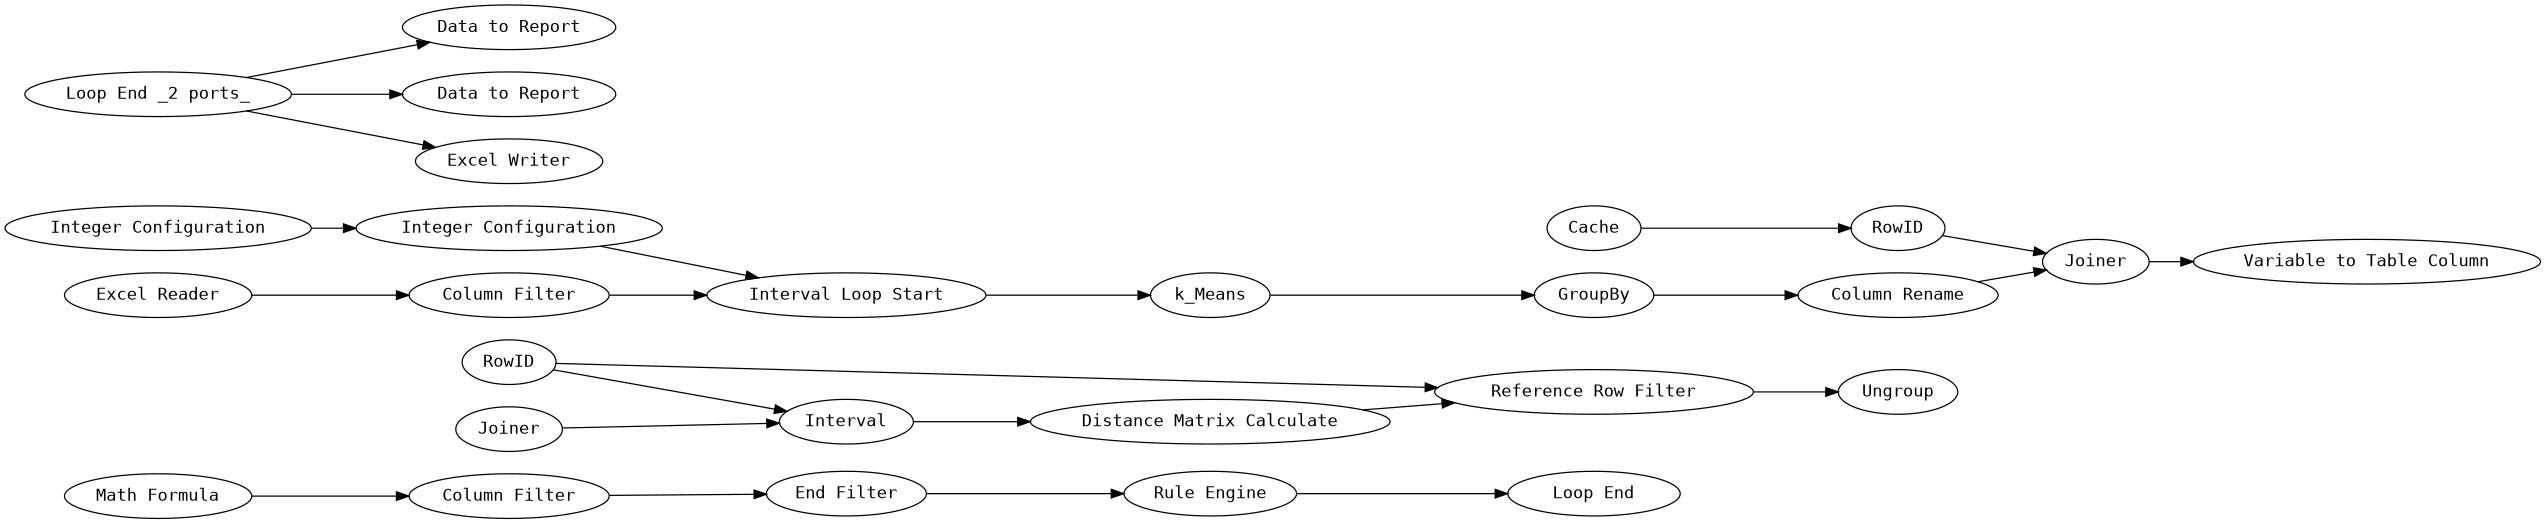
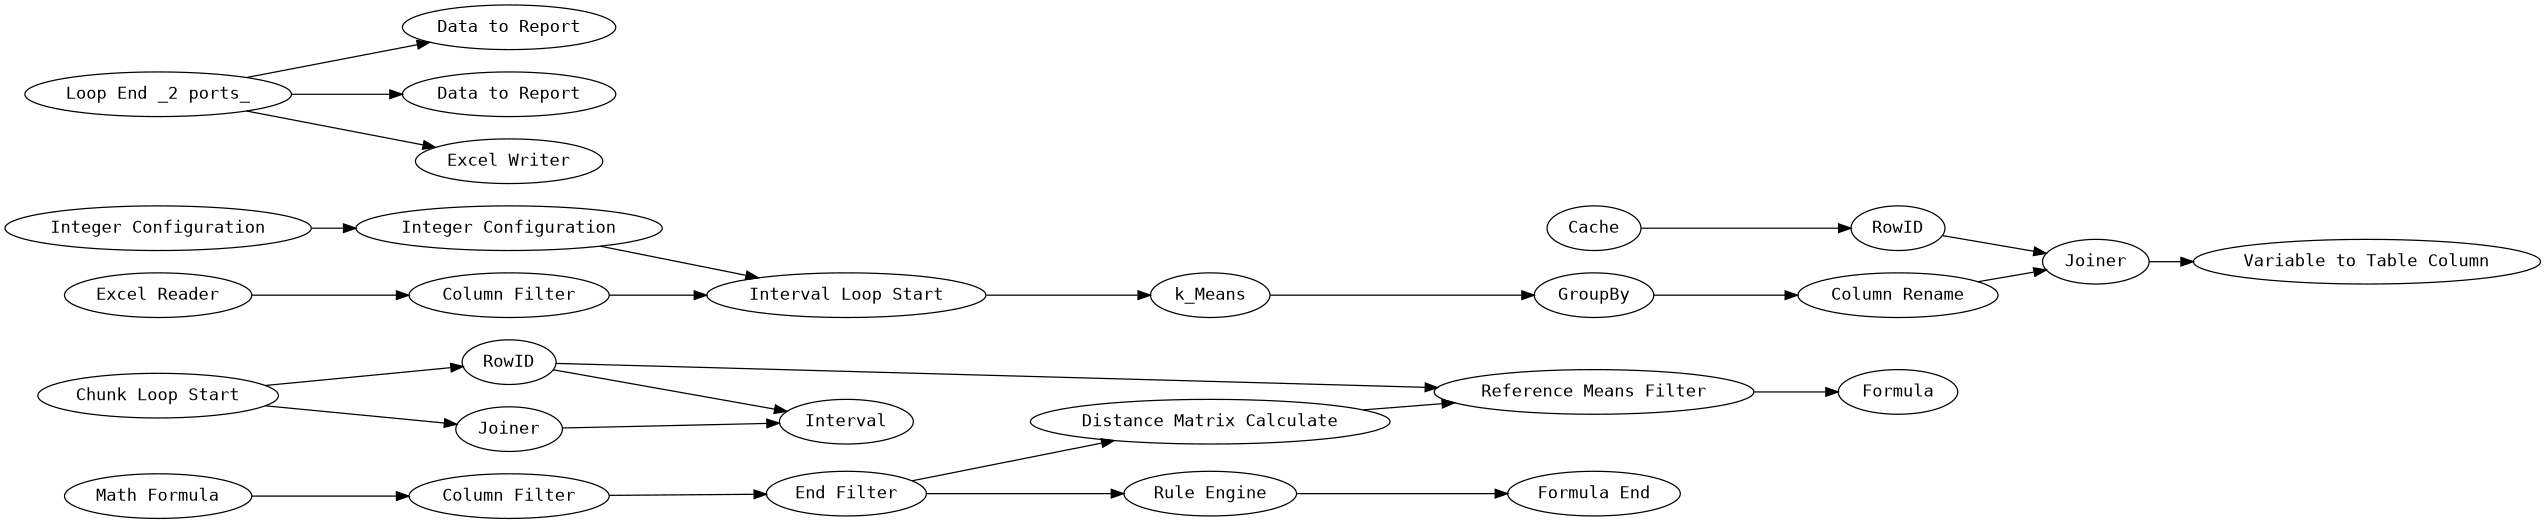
(1594, 392) -> (1594, 392)
(1898, 392) -> (1898, 392)
none -> (158, 396)
(965, 422) -> (1007, 462)
(1594, 494) -> (1594, 494)
